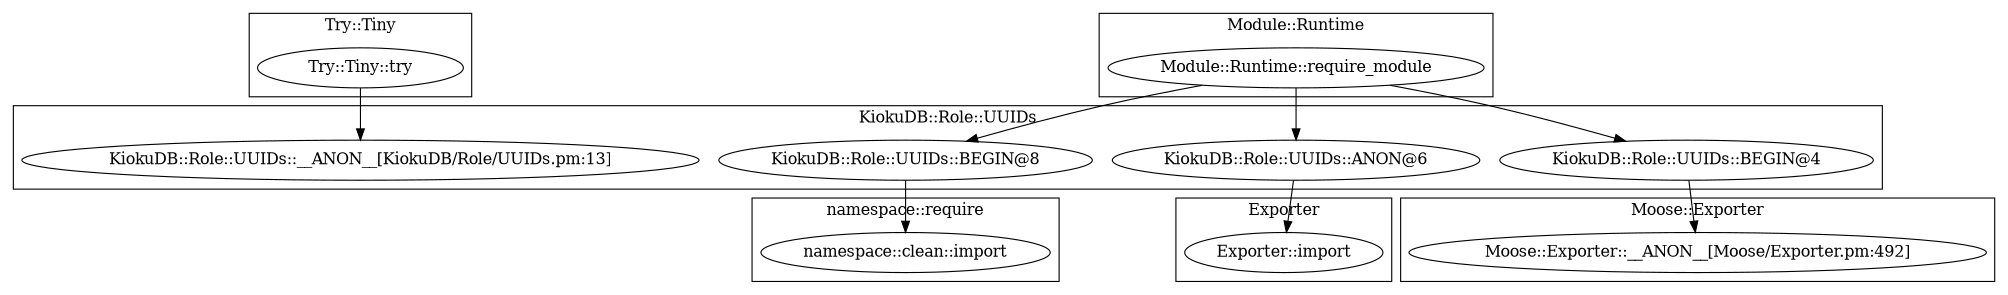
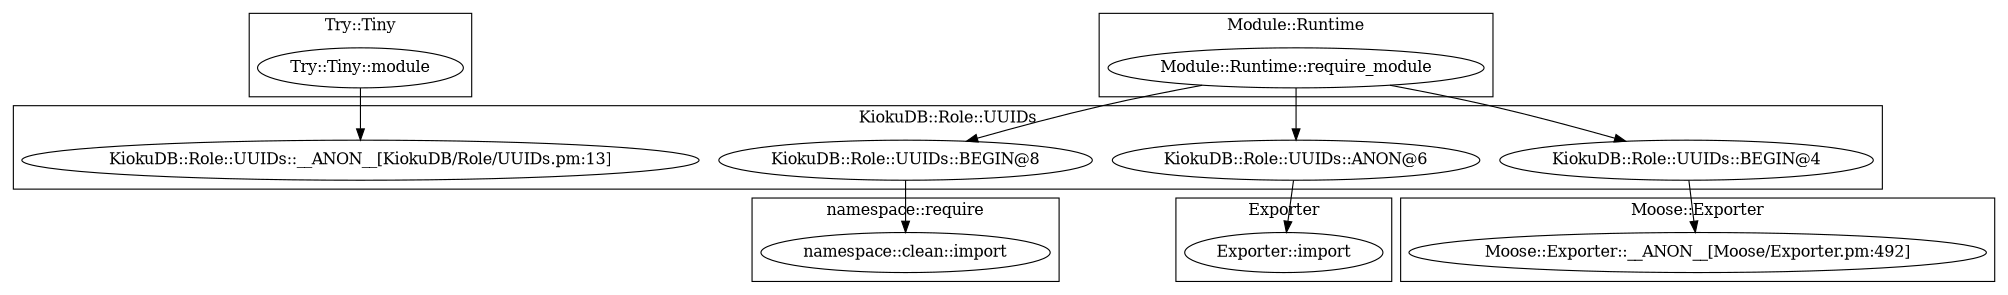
(360, 68) -> (360, 68)
